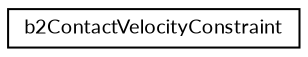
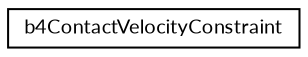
(154, 28) -> (154, 28)
